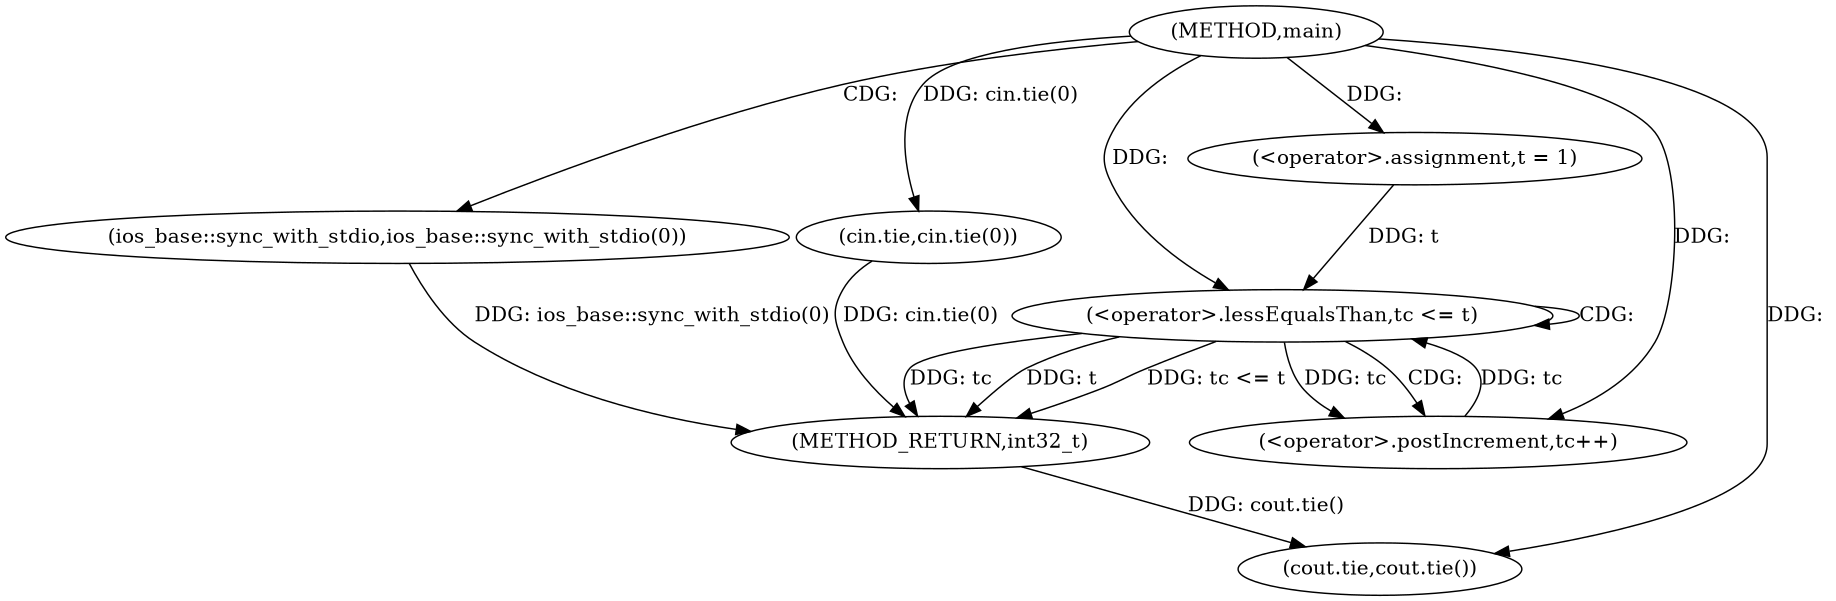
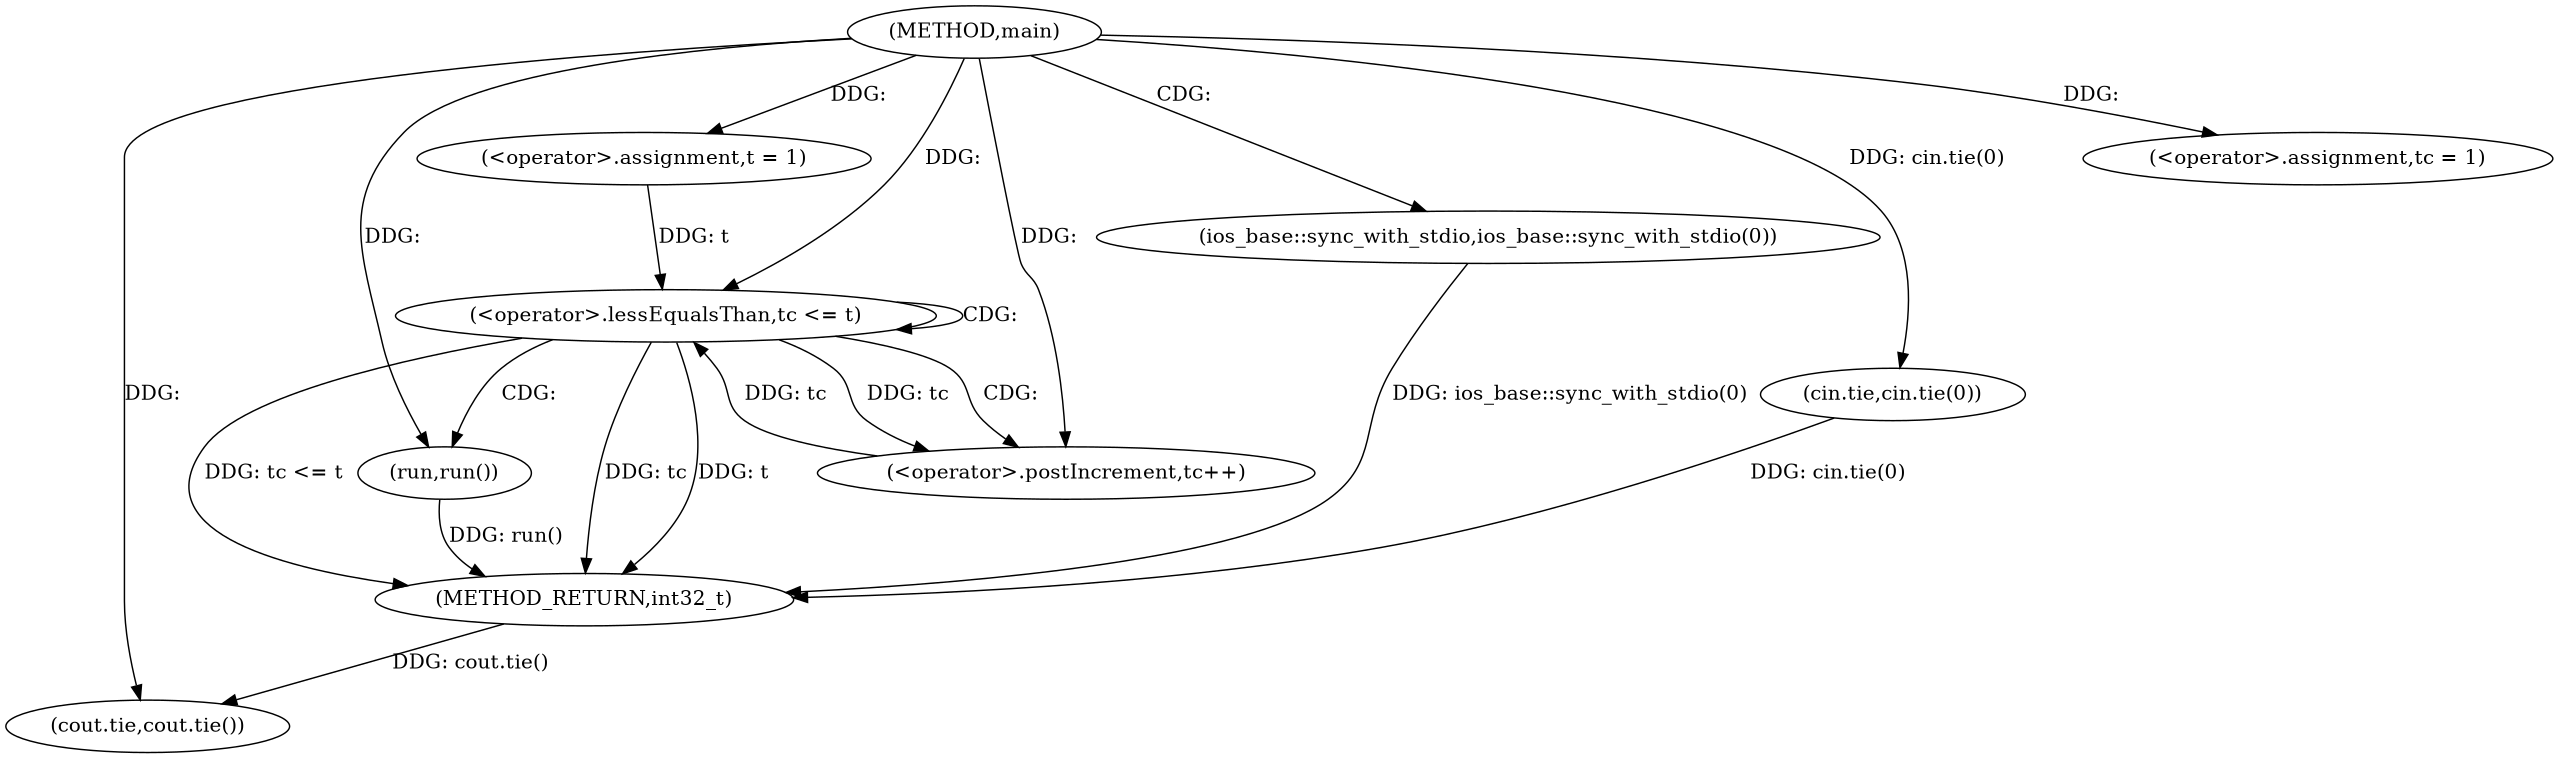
none -> (2318, 159)
none -> (445, 473)
